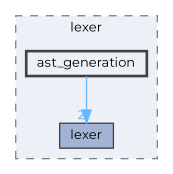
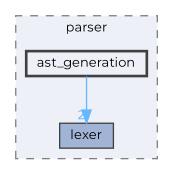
(87, 28) -> (87, 28)
